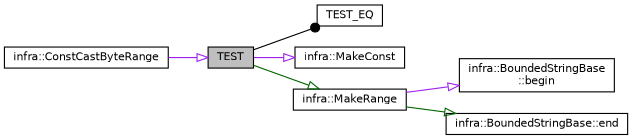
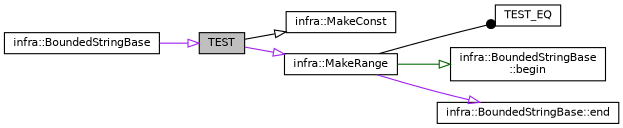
(282, 39) -> (433, 39)
(86, 58) -> (82, 43)
(269, 58) -> (260, 37)
(281, 75) -> (259, 50)
(427, 90) -> (418, 64)
(426, 109) -> (423, 88)
